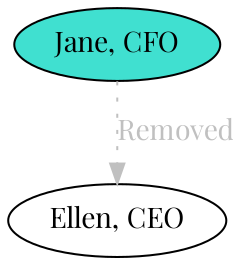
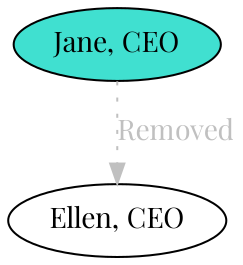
(117, 45) -> (117, 45)
